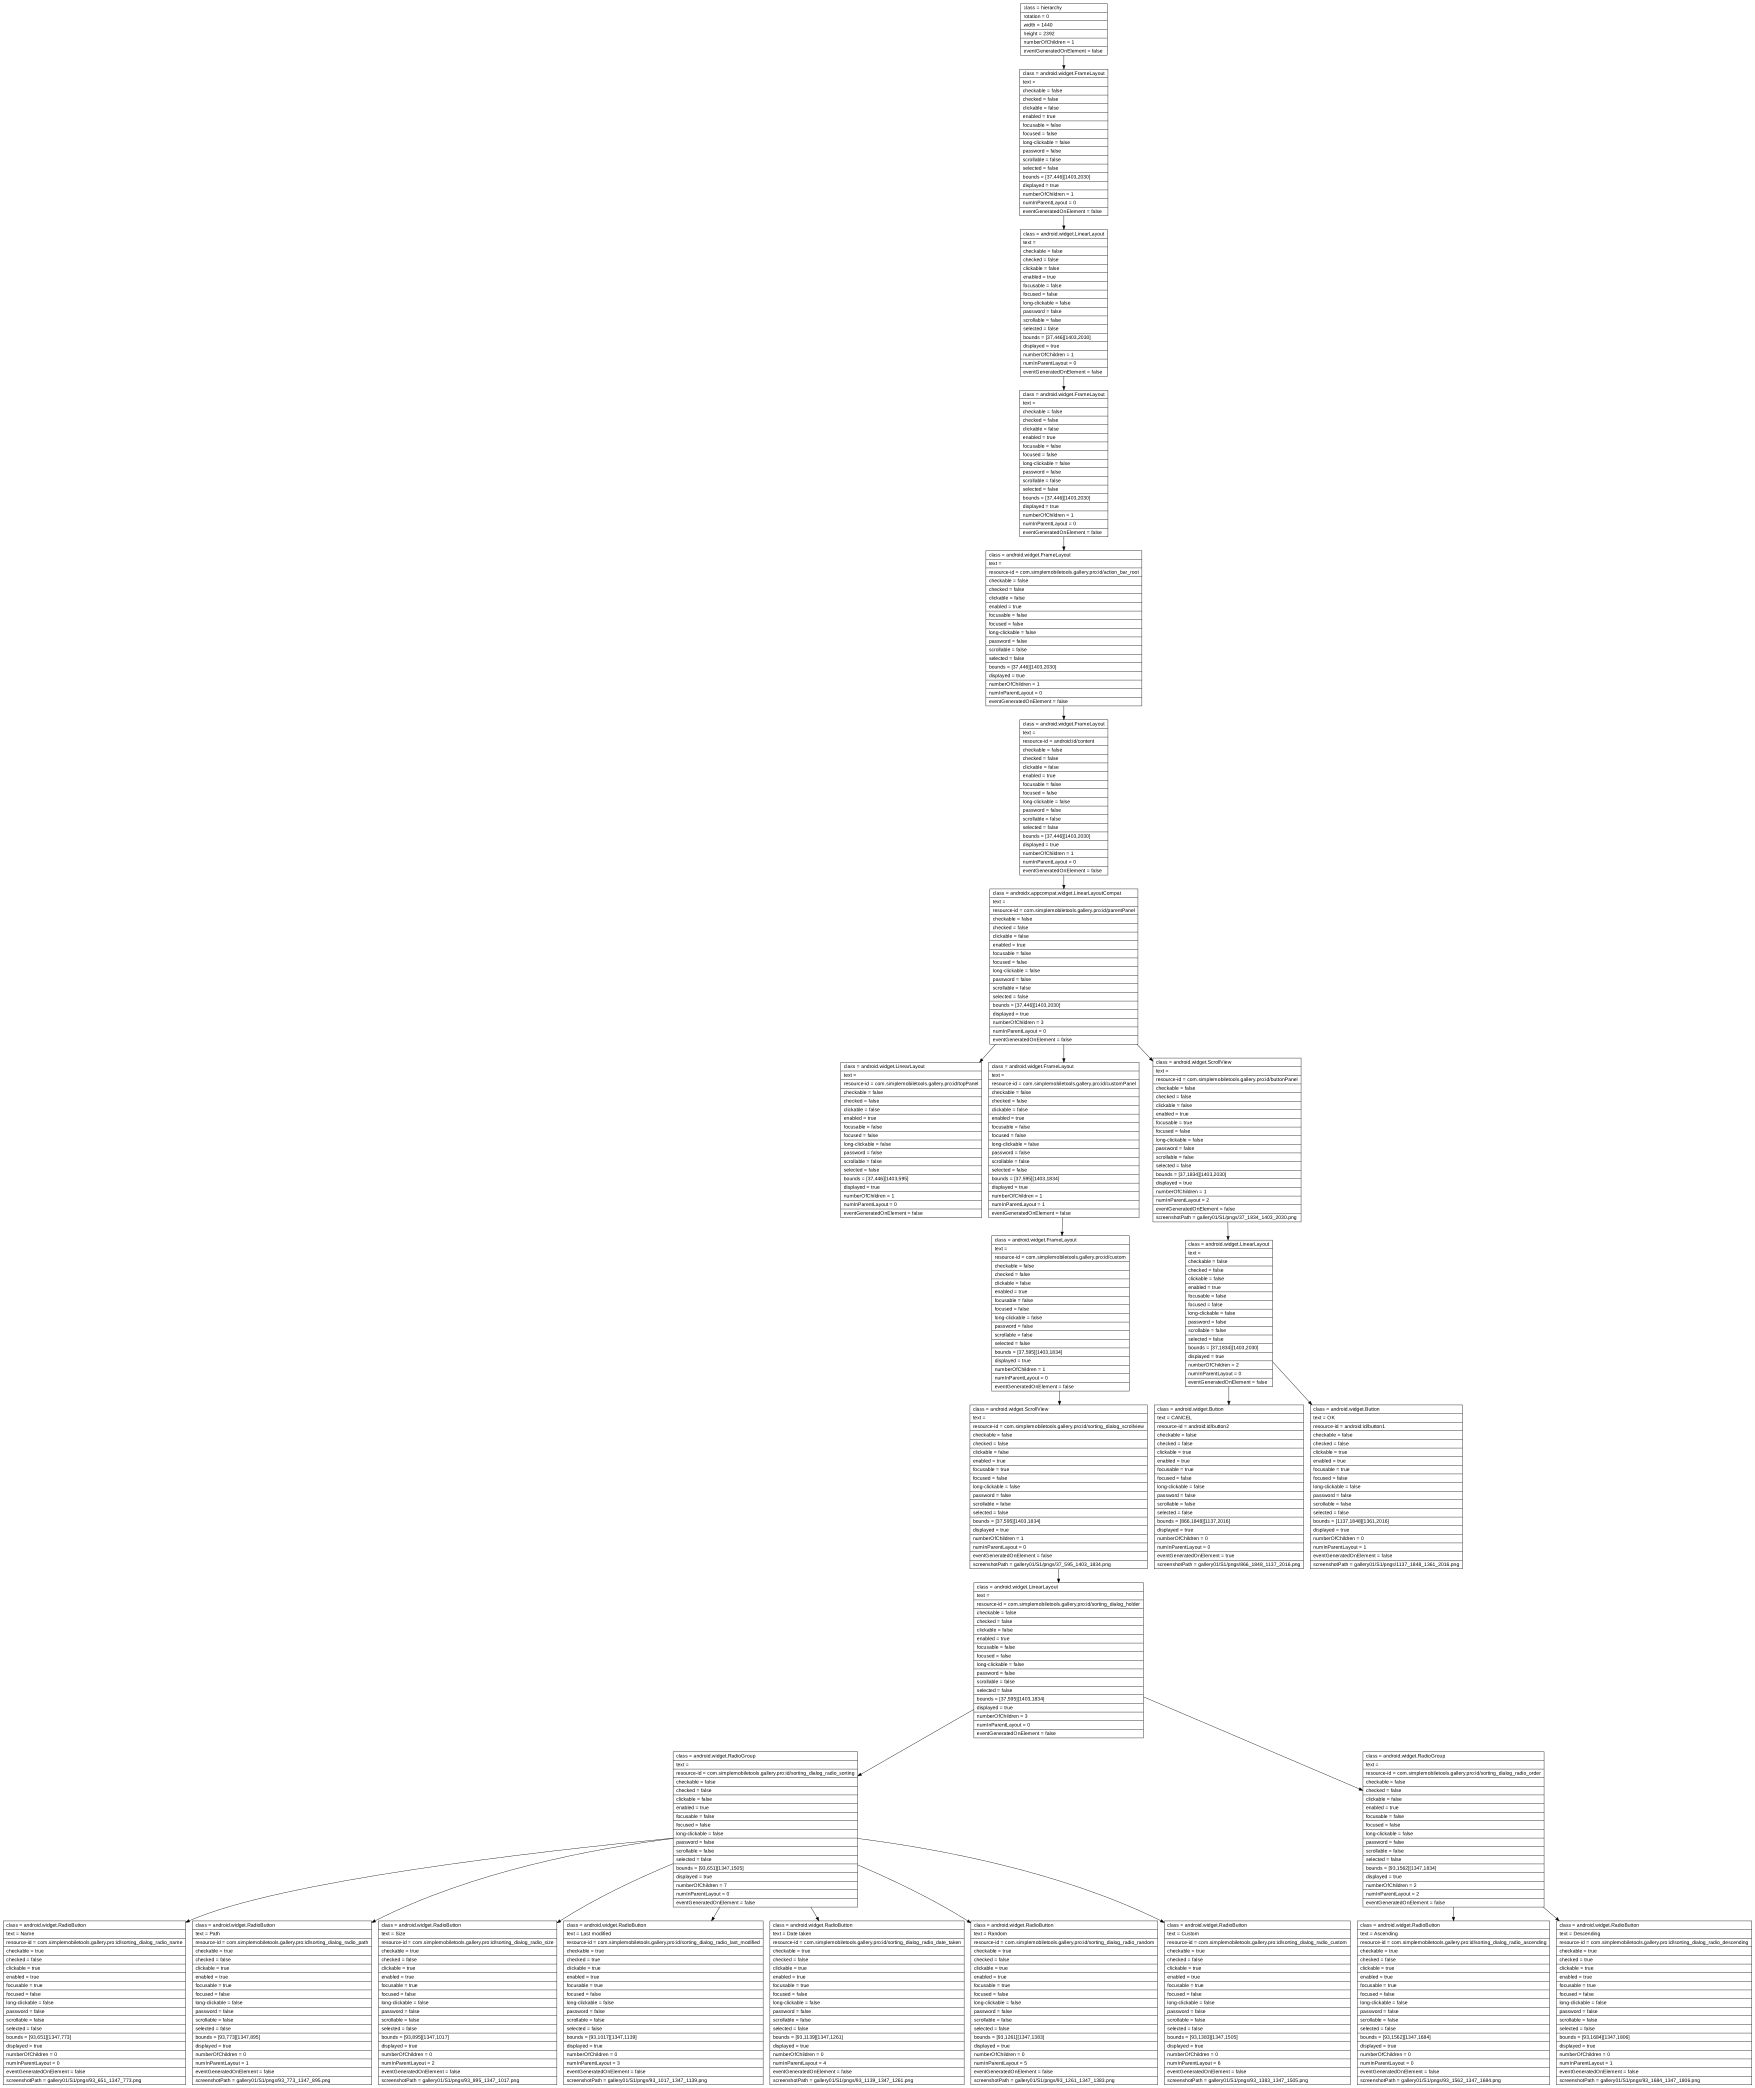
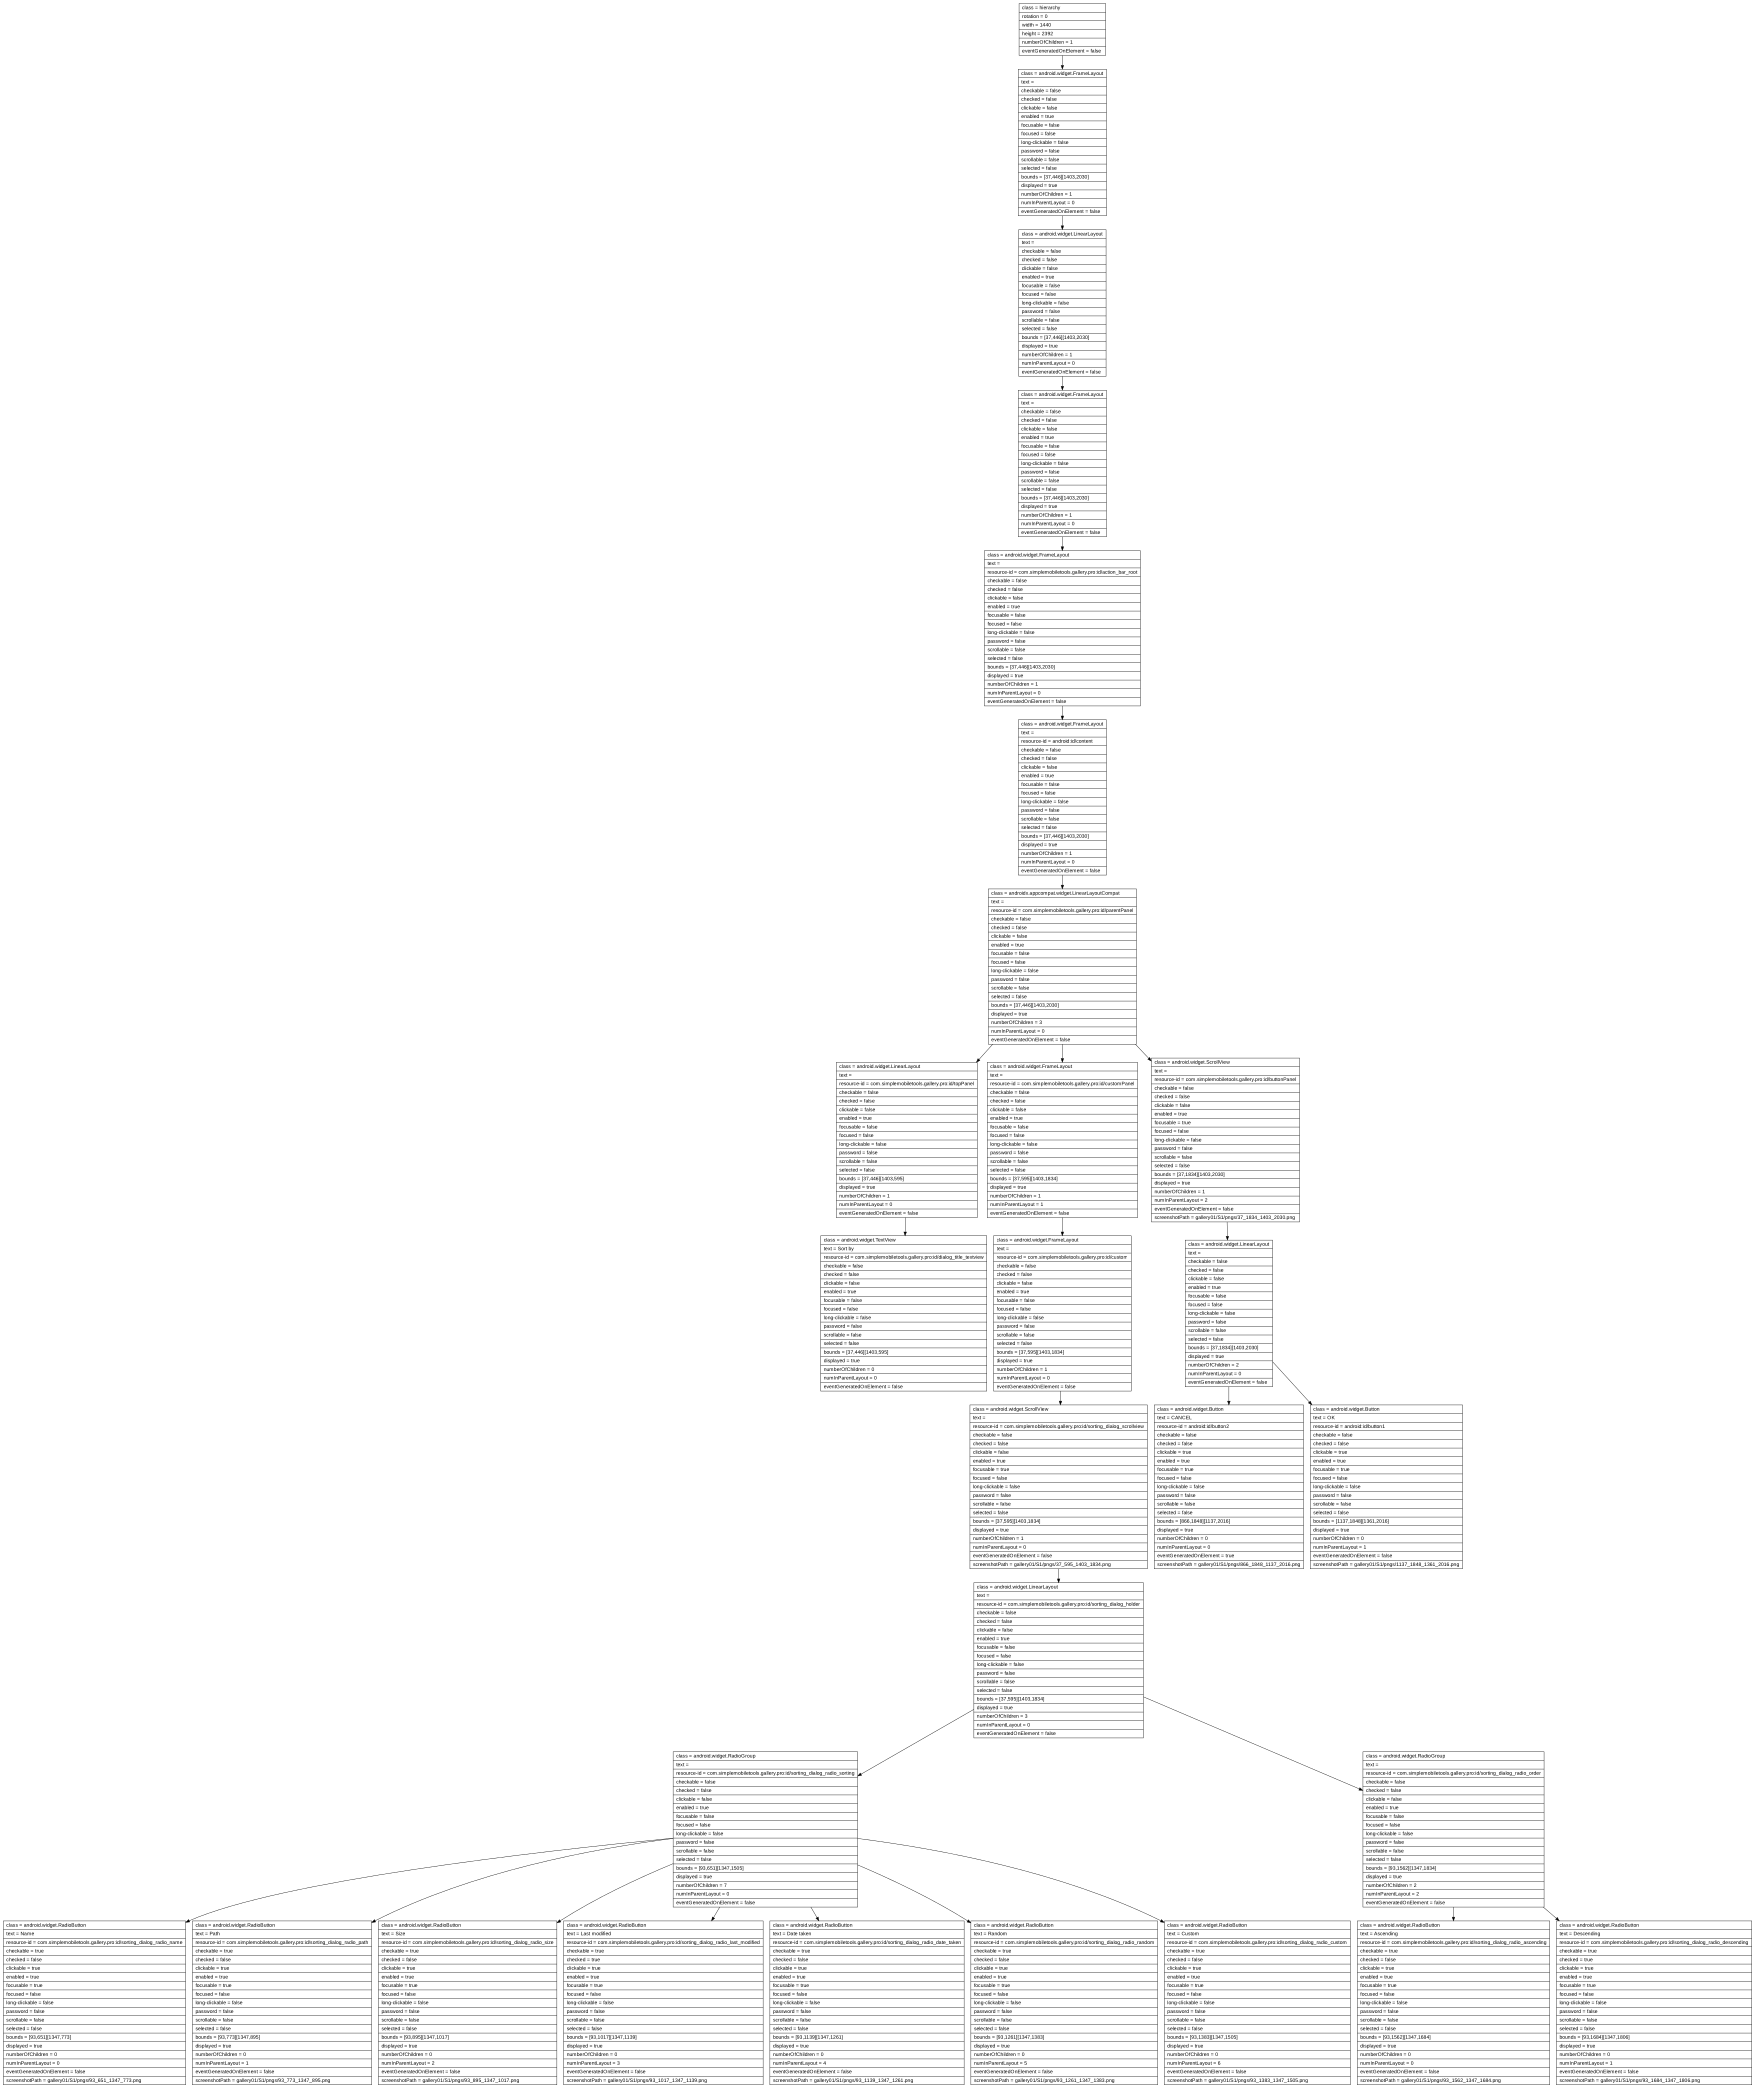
none -> (904, 1313)
